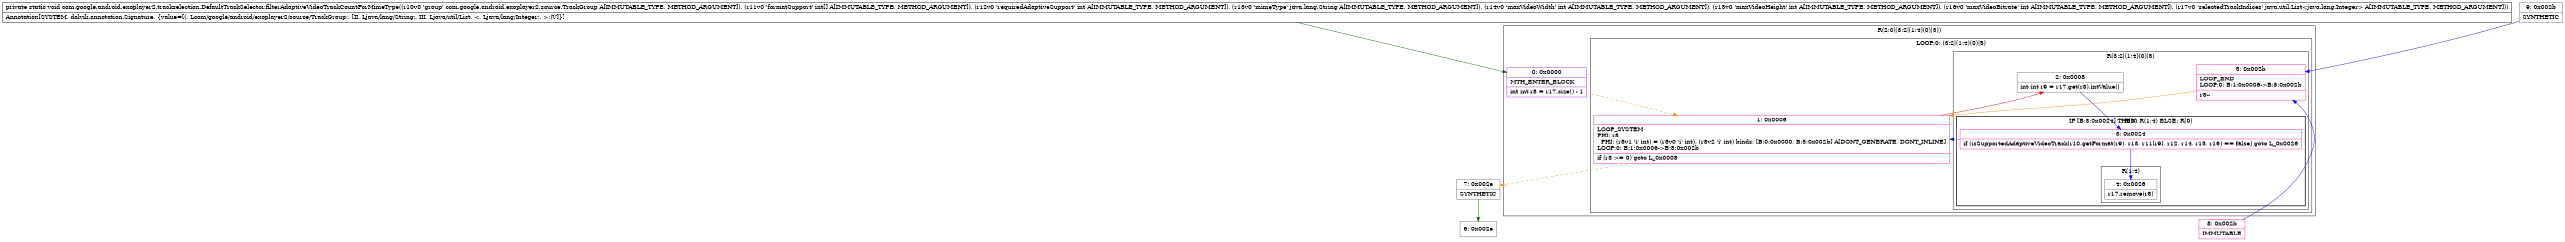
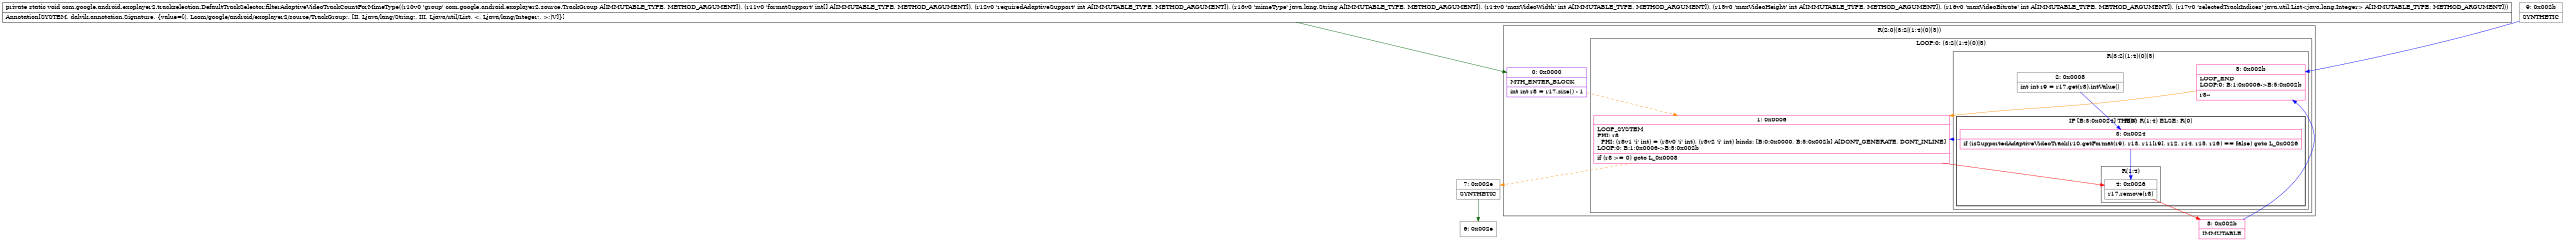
(1990, 106) -> (2021, 174)
none -> (2174, 208)
